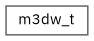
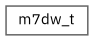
(47, 20) -> (47, 20)
